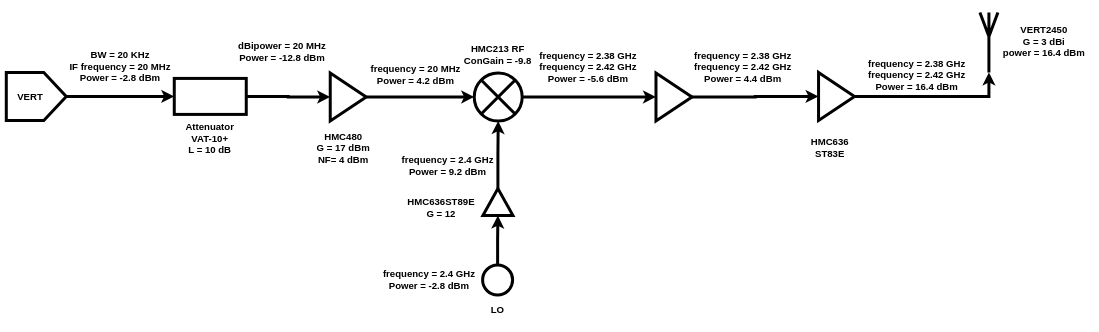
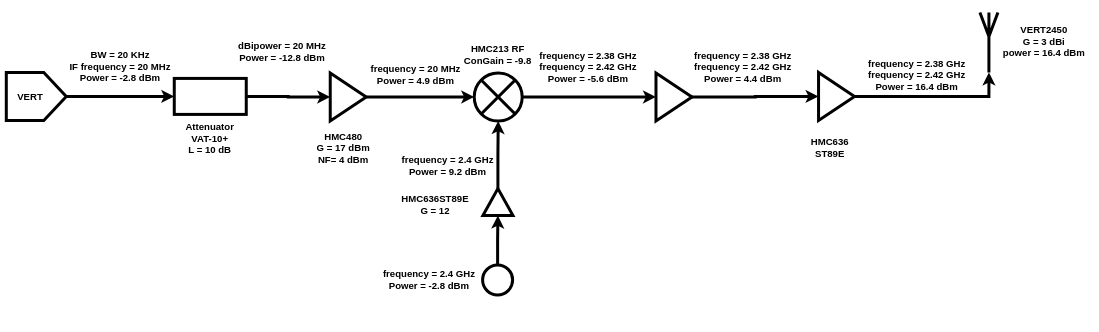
(416, 75) -> (416, 75)
(830, 148) -> (830, 148)
(441, 207) -> (435, 204)
(498, 310) -> none
